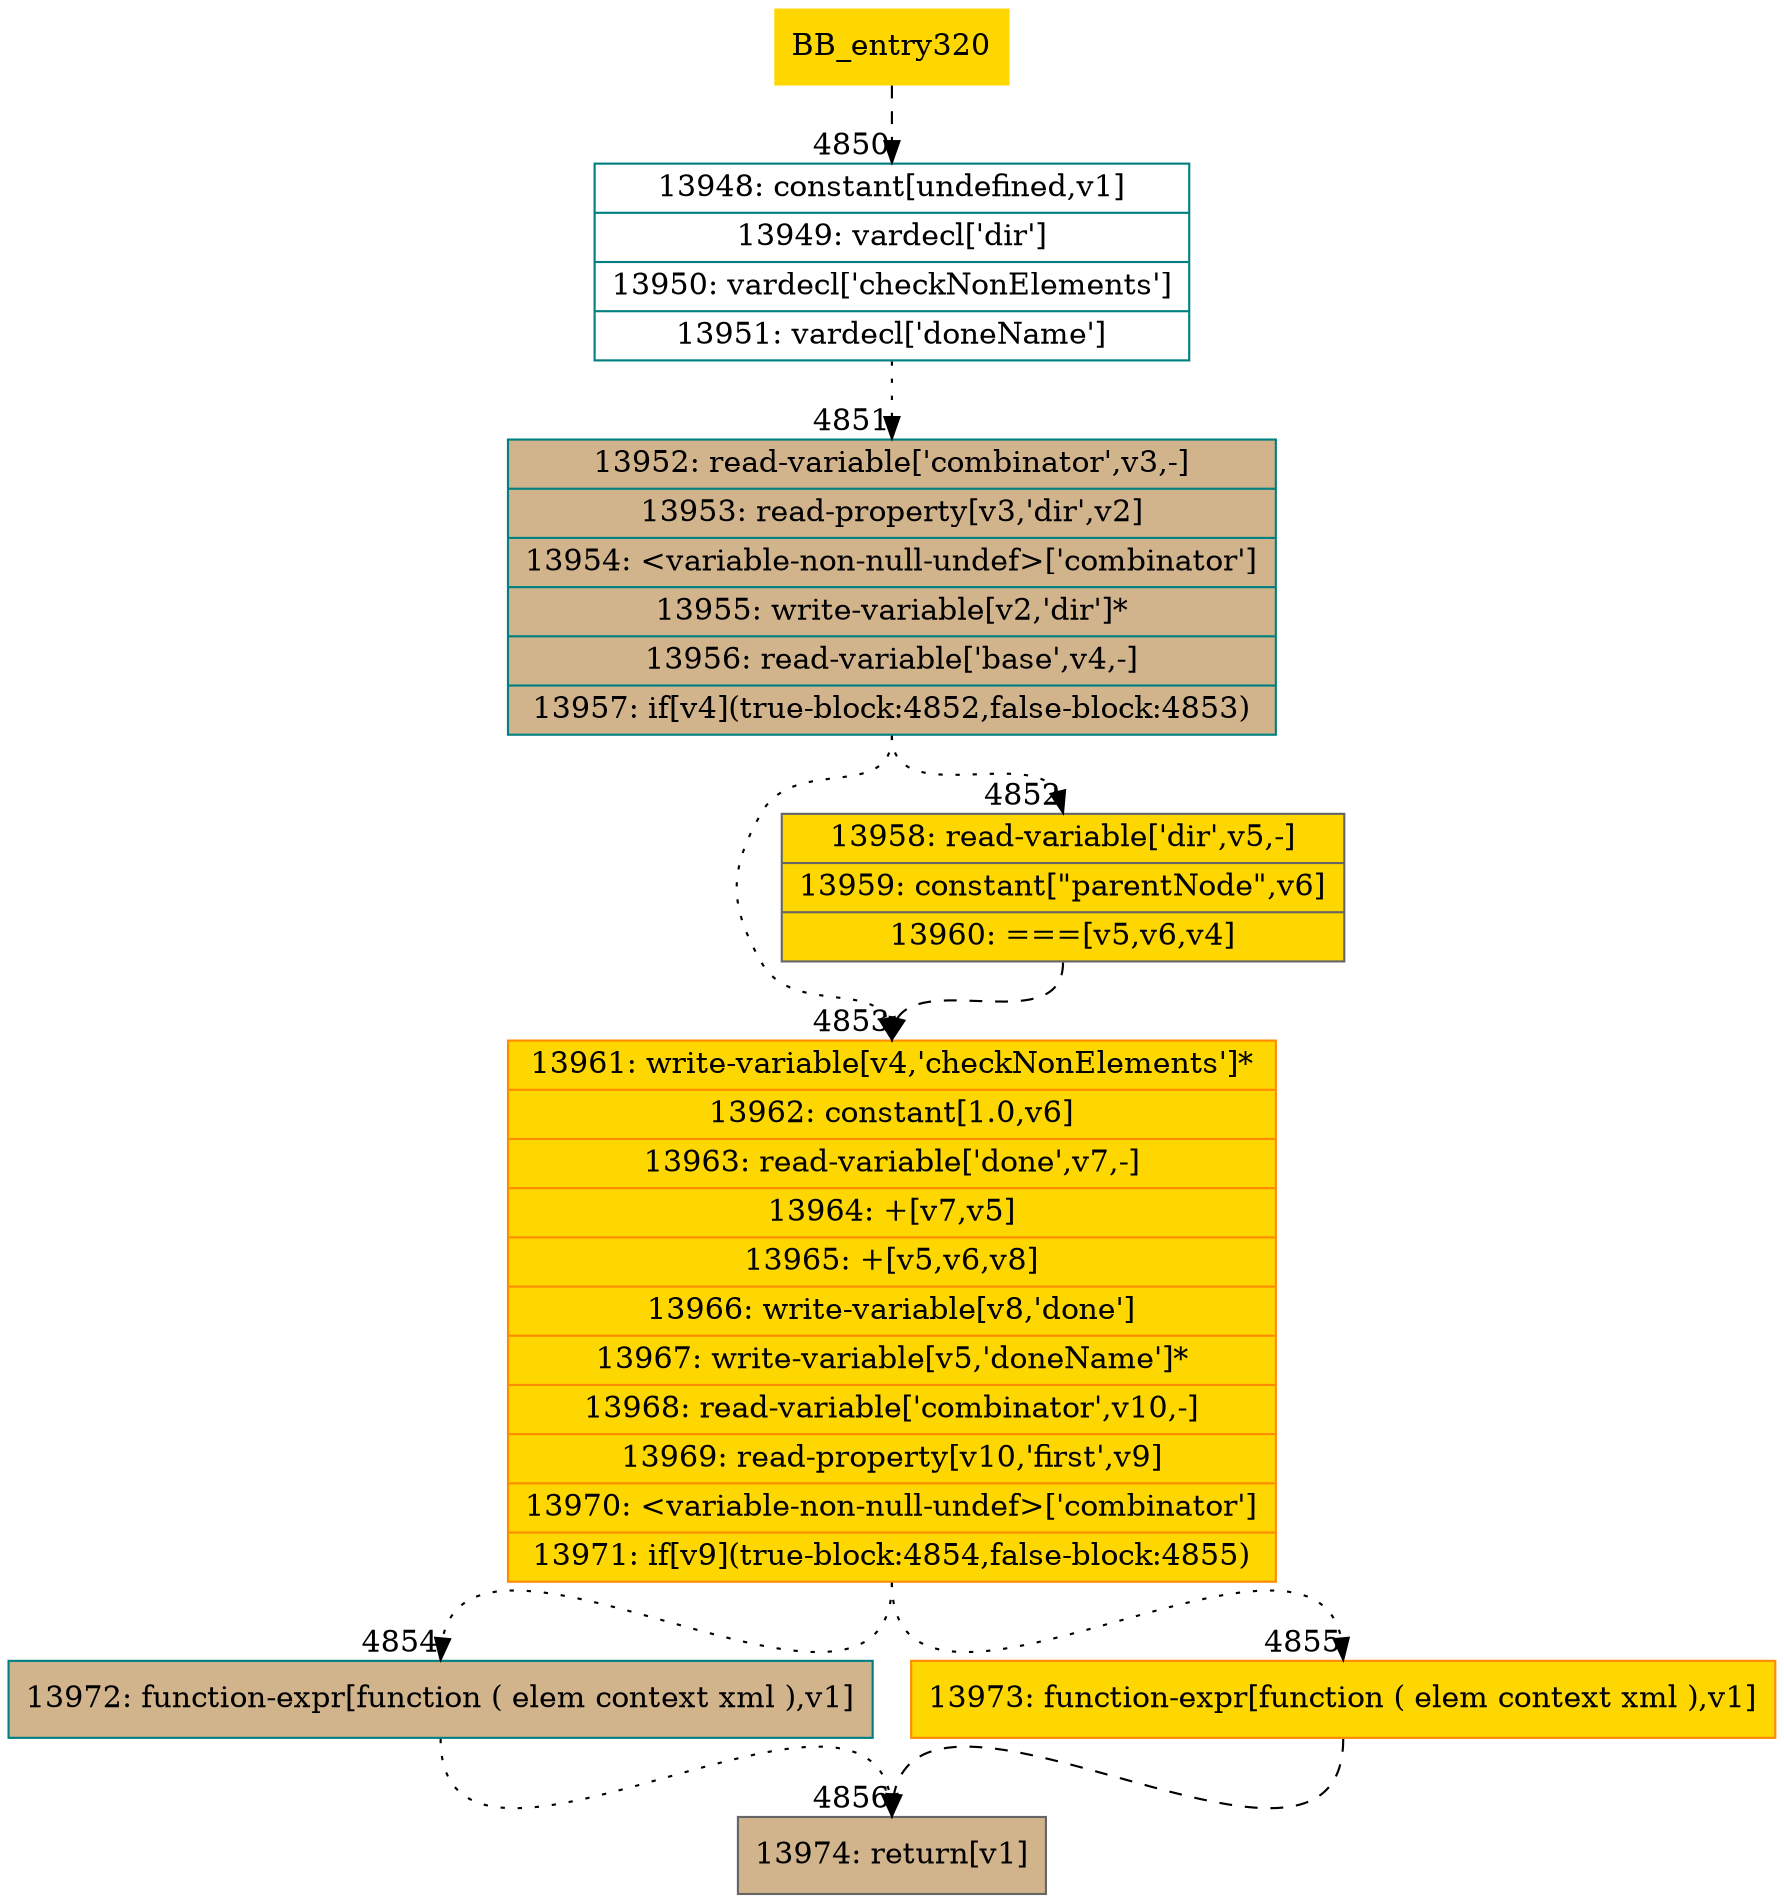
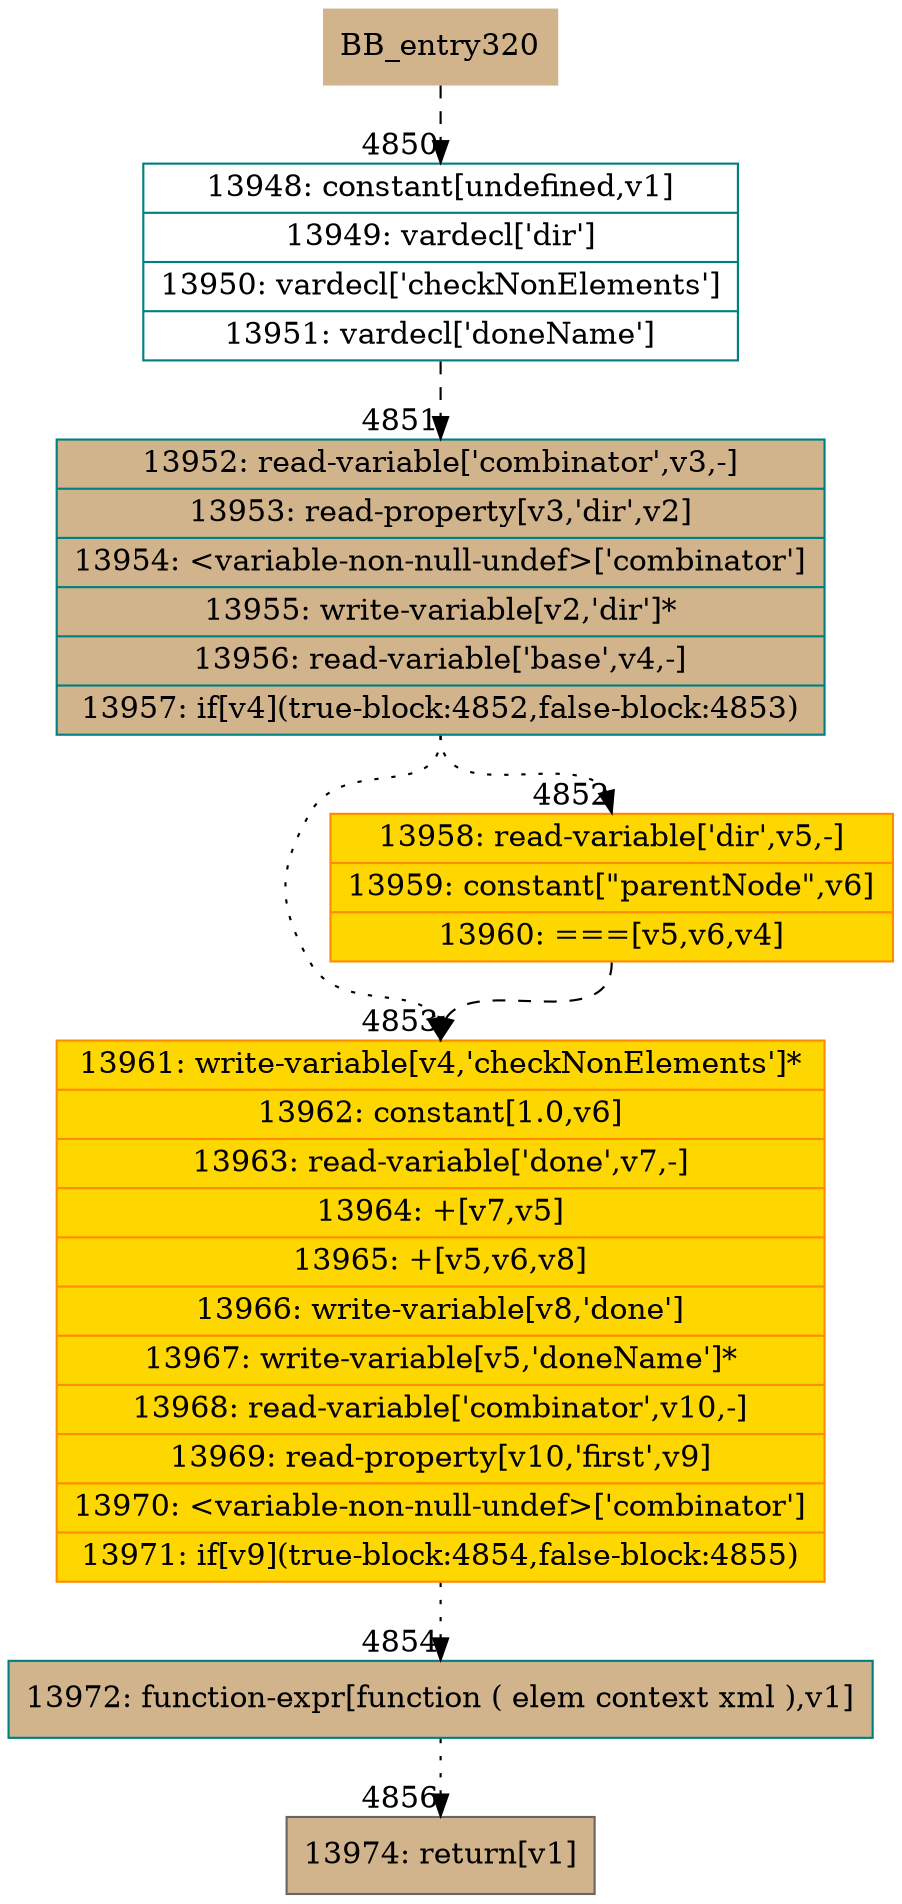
(892, 47) -> (441, 47)
(892, 389) -> (441, 389)
(1063, 888) -> (612, 888)
(1343, 1699) -> none
